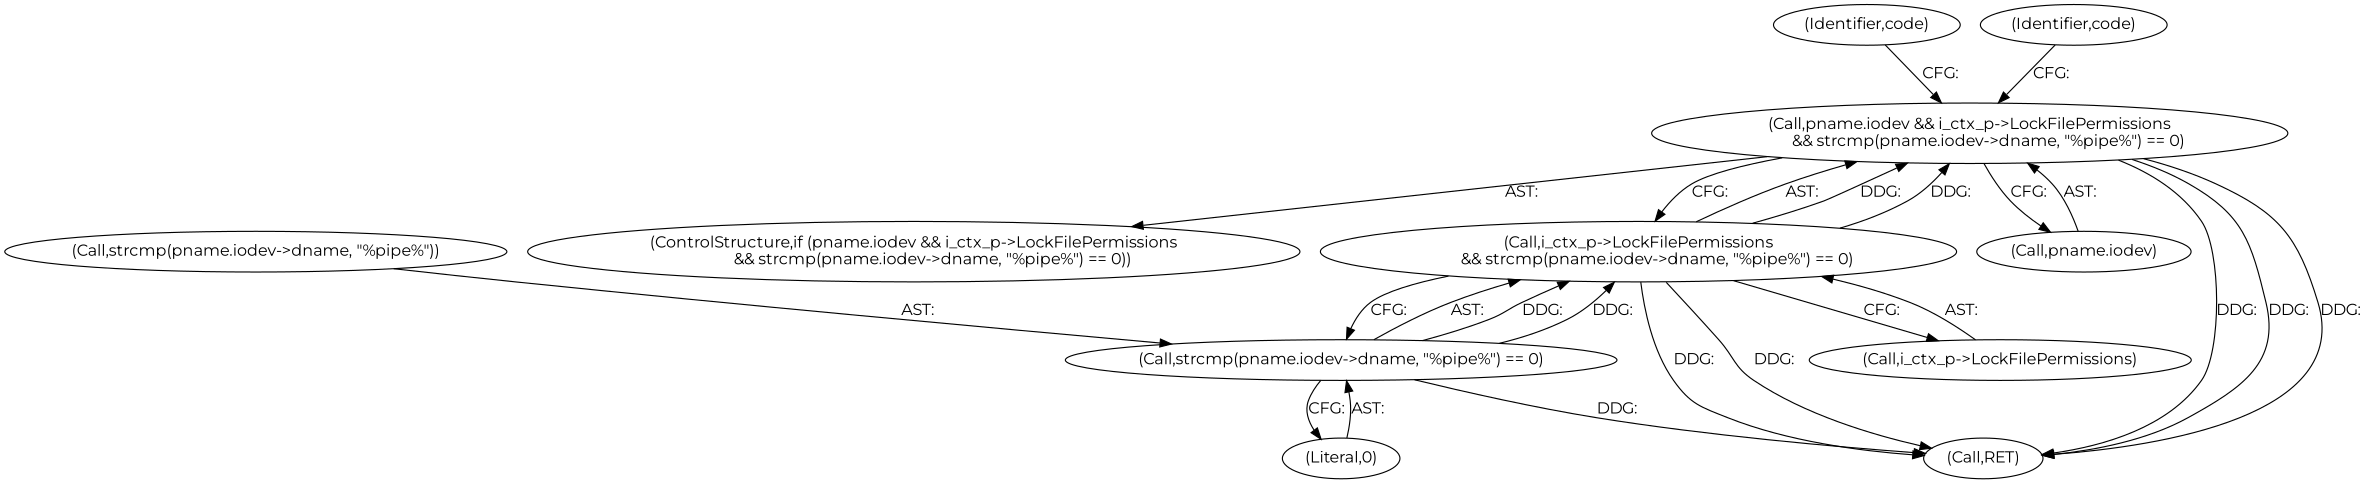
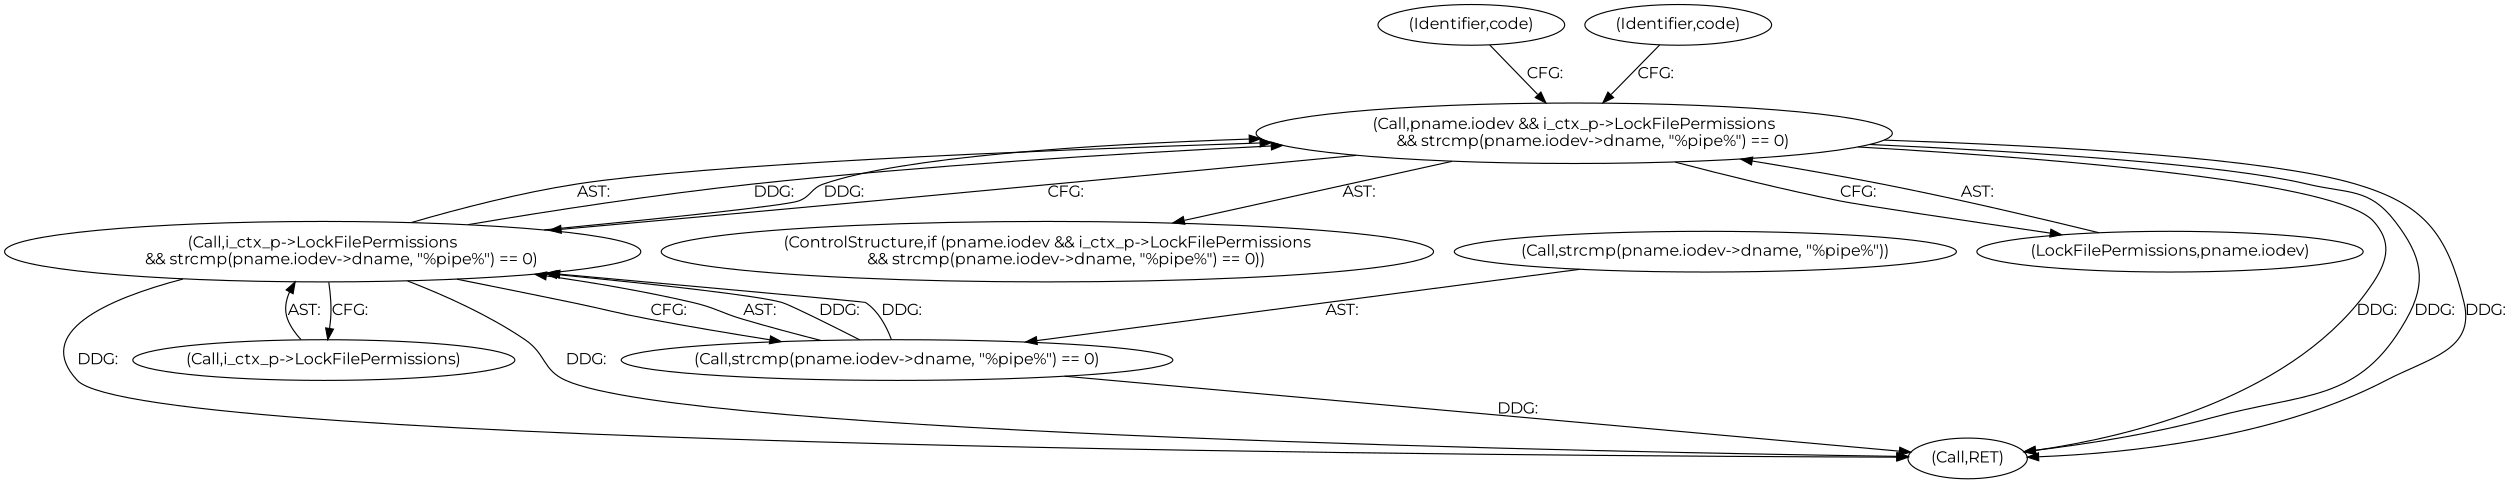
(2084, 252) -> (2170, 252)
(1341, 458) -> none
